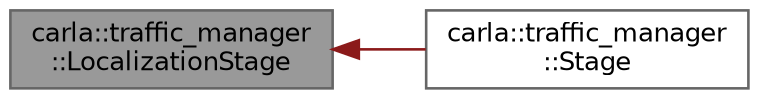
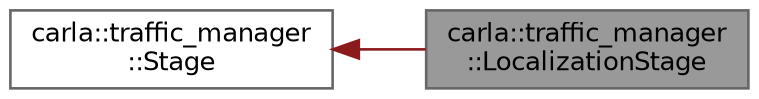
(393, 49) -> (393, 49)
